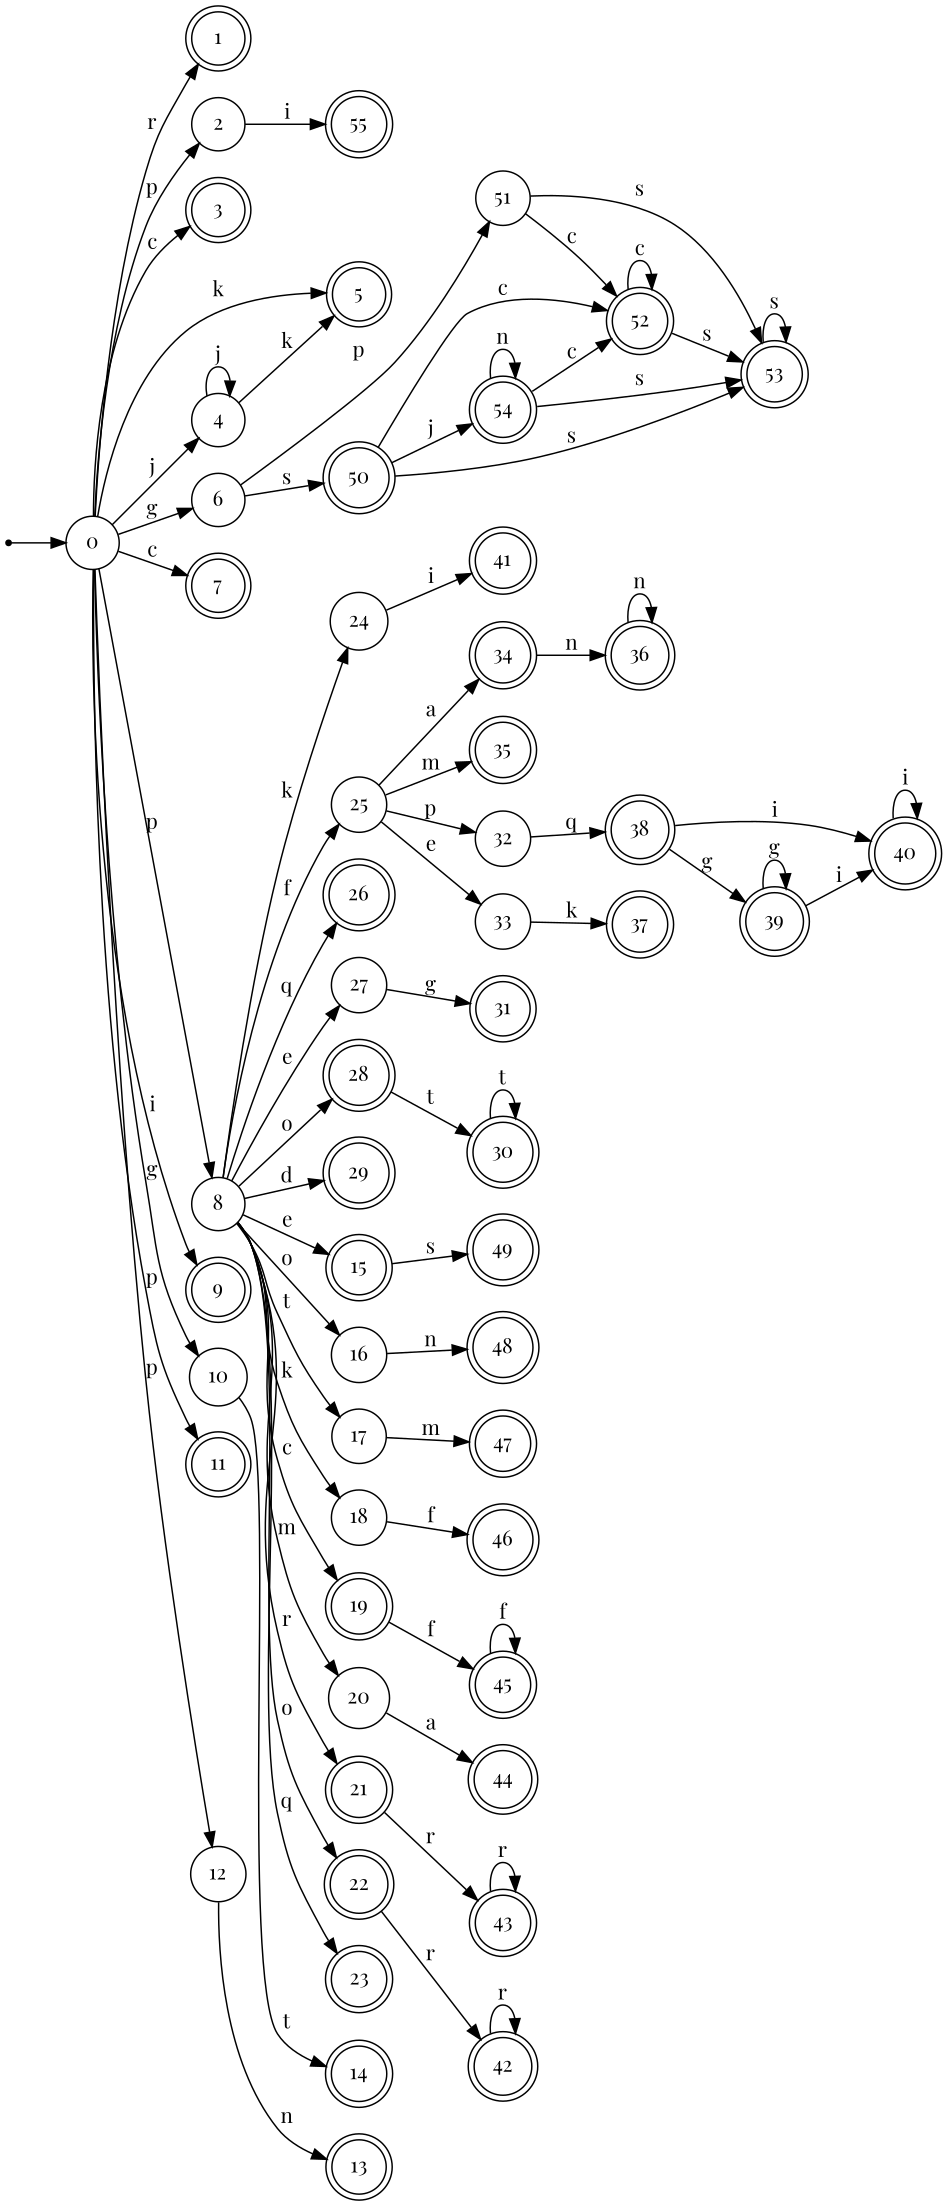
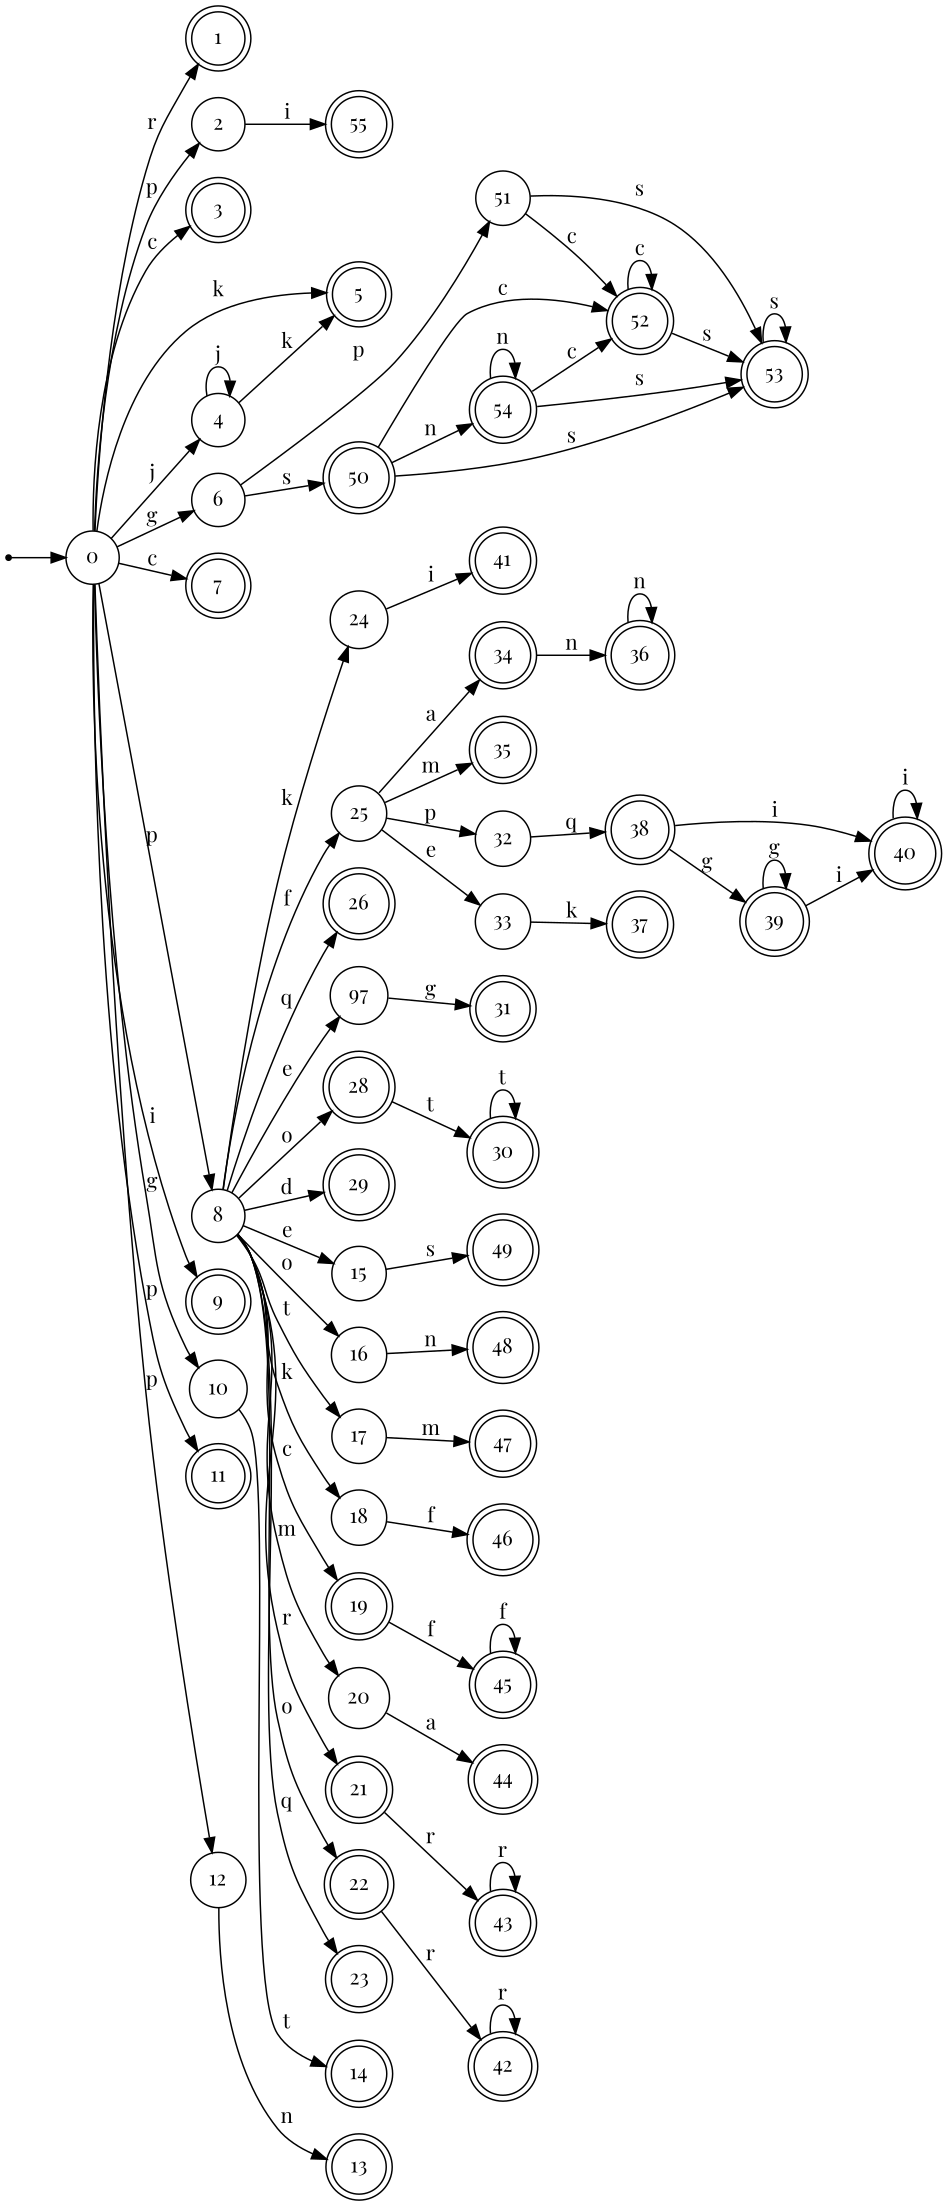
(431, 430) -> (431, 430)
(359, 985) -> (359, 995)
(359, 1268) -> (359, 1274)
